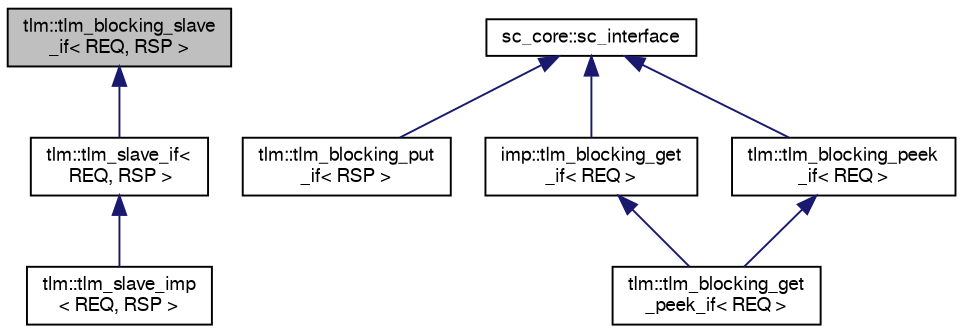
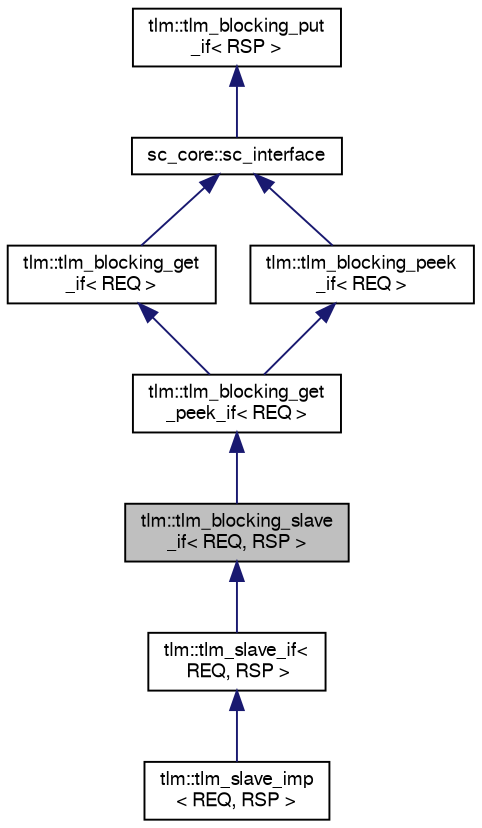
(471, 101) -> (237, 112)
(591, 167) -> (112, 275)
none -> (237, 478)
